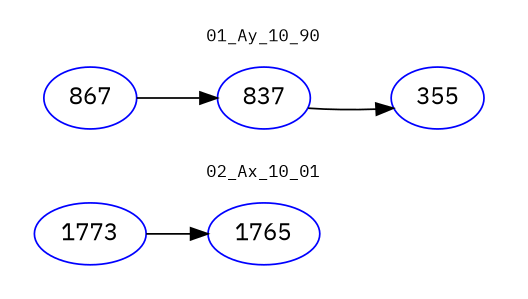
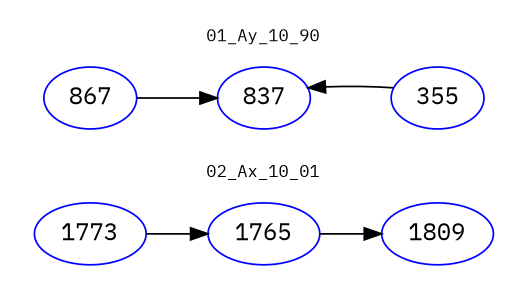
(342, 110) -> (359, 86)
none -> (438, 234)
